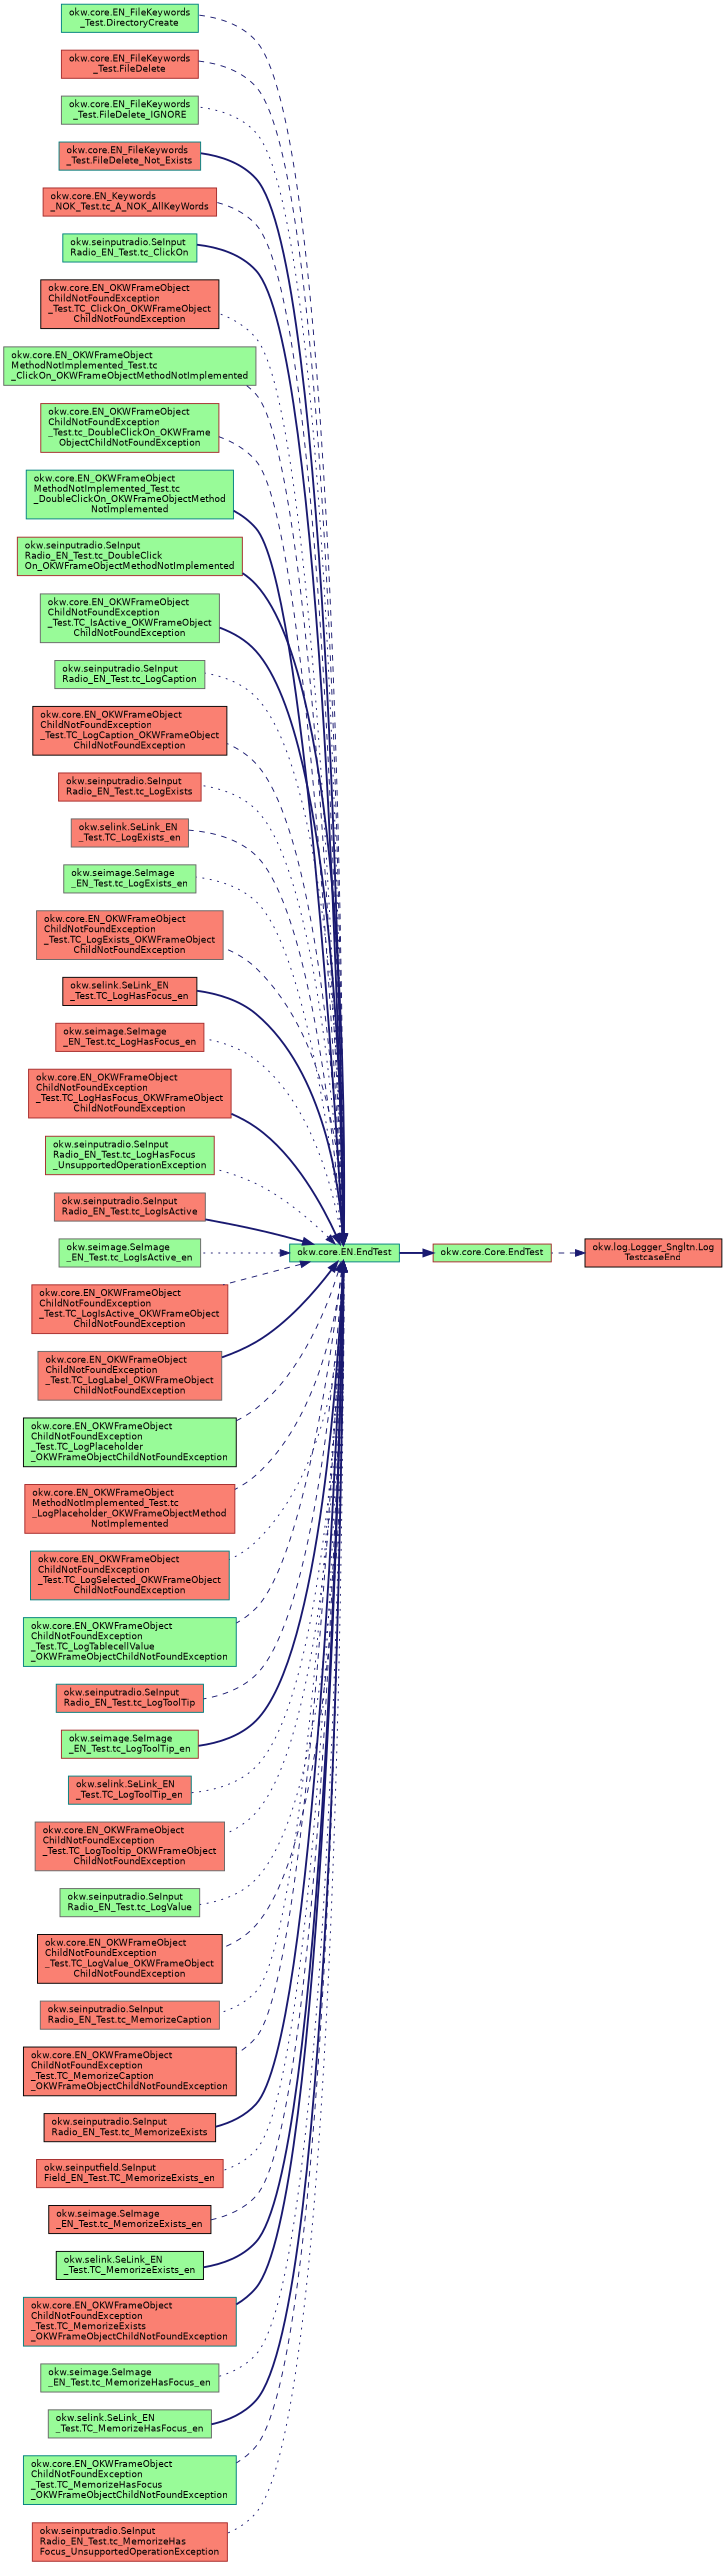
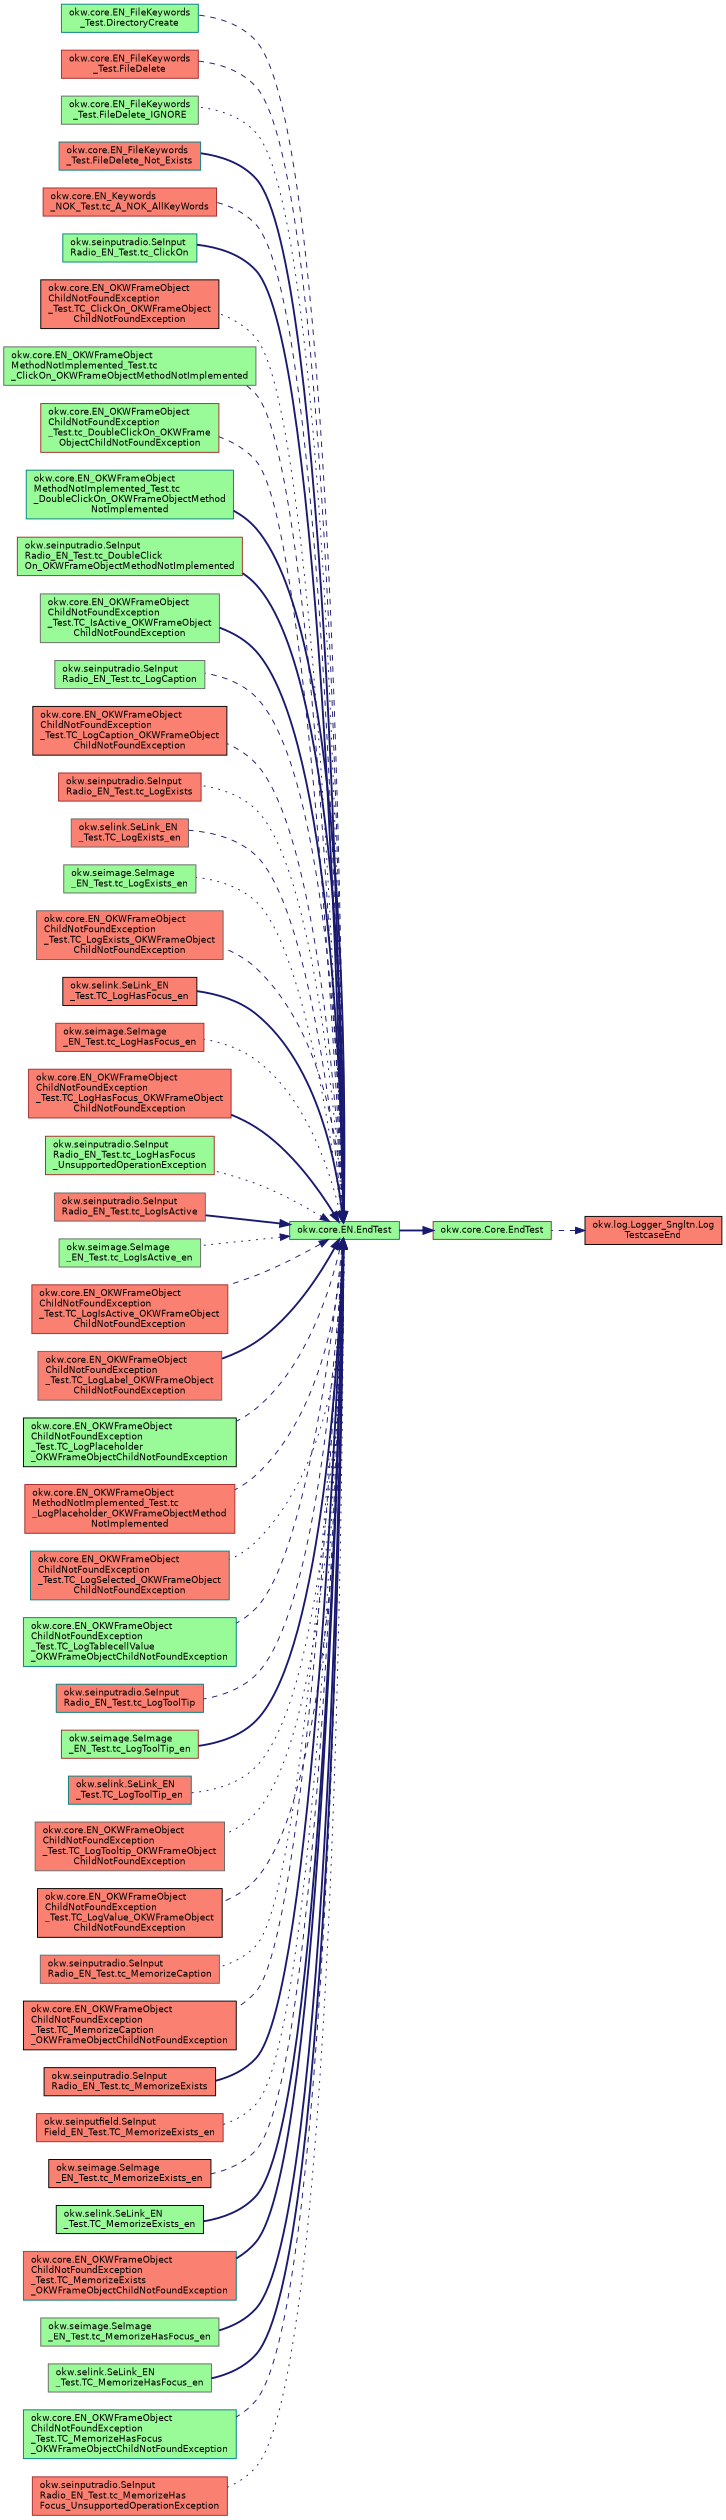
(304, 812) -> (311, 848)
(327, 1838) -> (327, 1804)
(130, 1903) -> none
